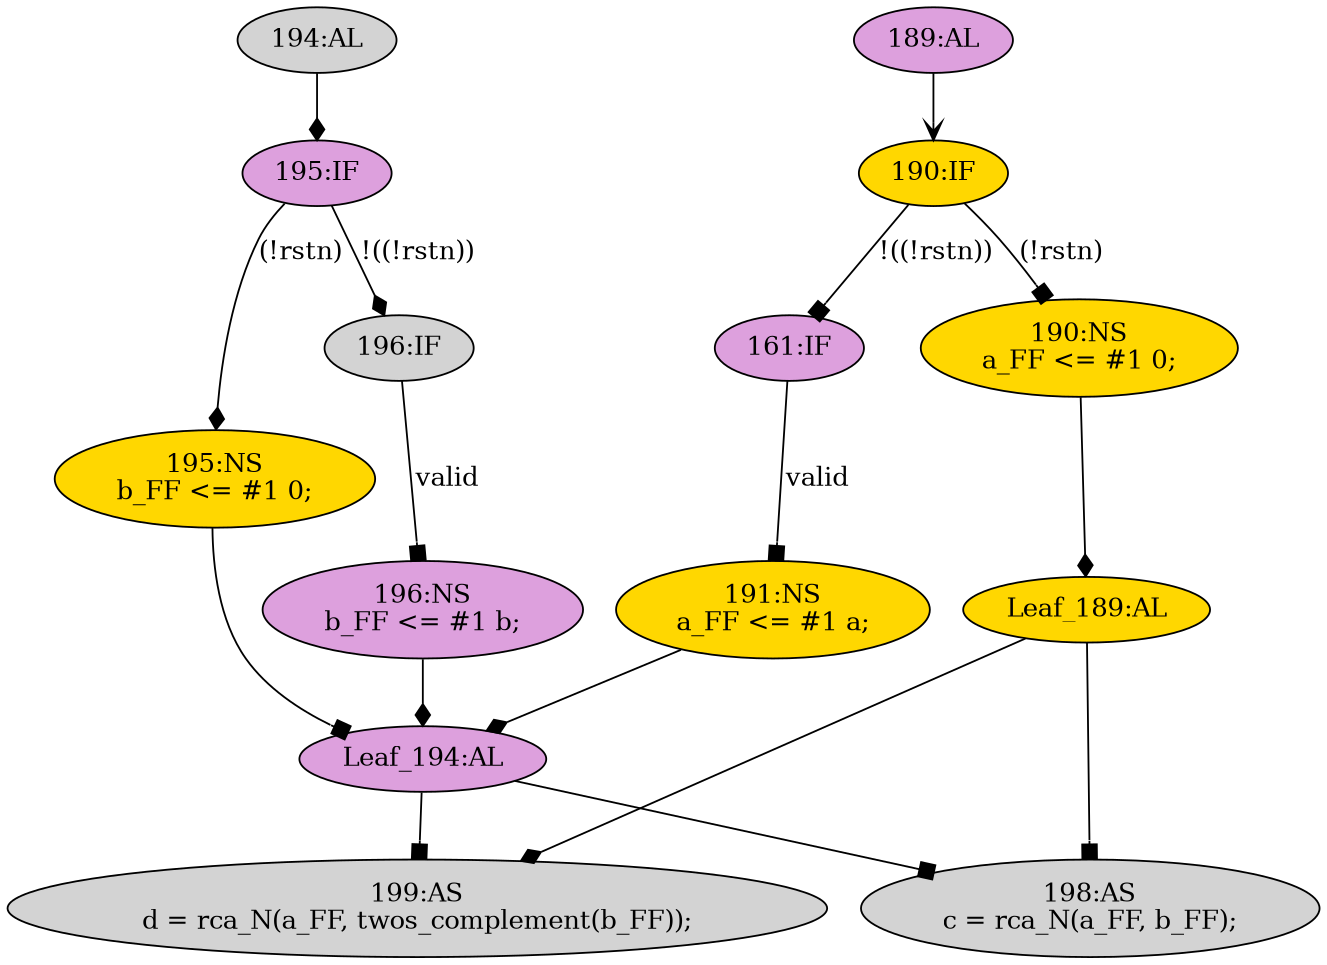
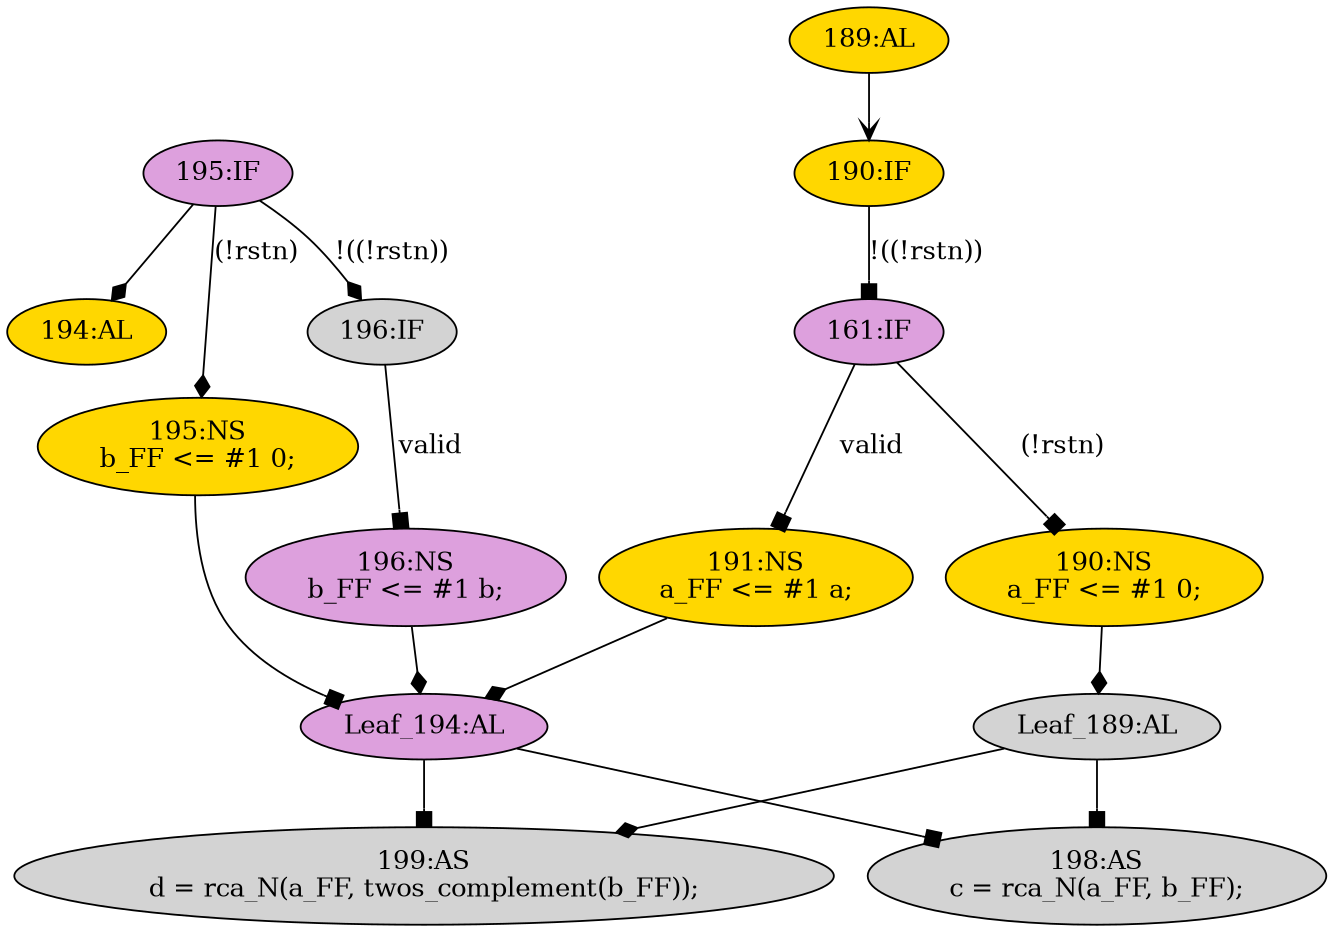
(317, 40) -> (87, 332)
(933, 40) -> (869, 40)
(317, 96) -> (160, 244)
(1002, 242) -> (972, 439)
(1087, 610) -> (1097, 727)
